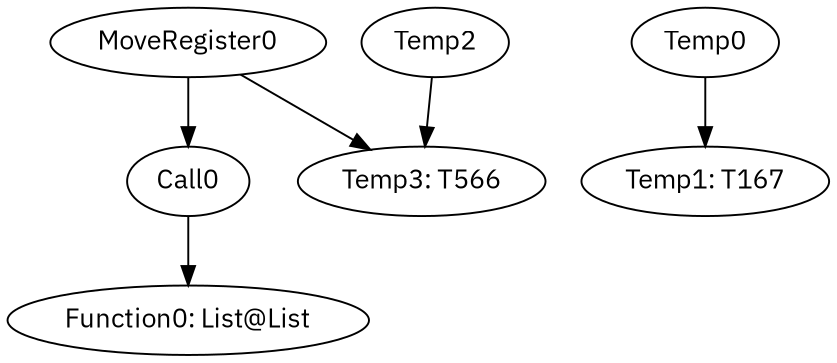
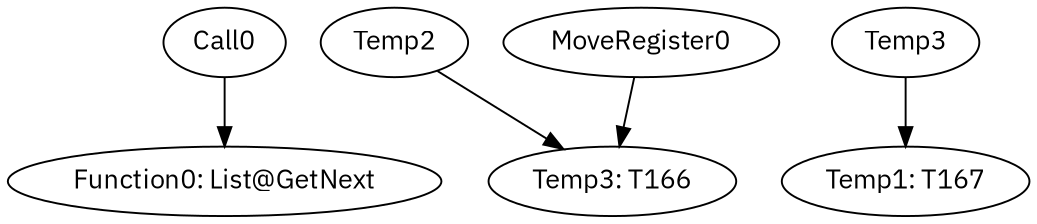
(705, 42) -> (906, 42)
(188, 102) -> none
(422, 181) -> (612, 181)
(188, 320) -> (225, 181)
